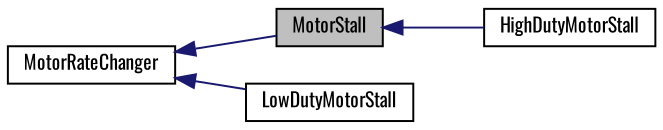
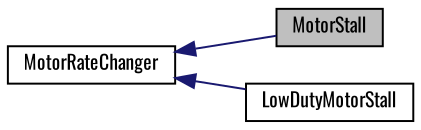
(570, 28) -> none
